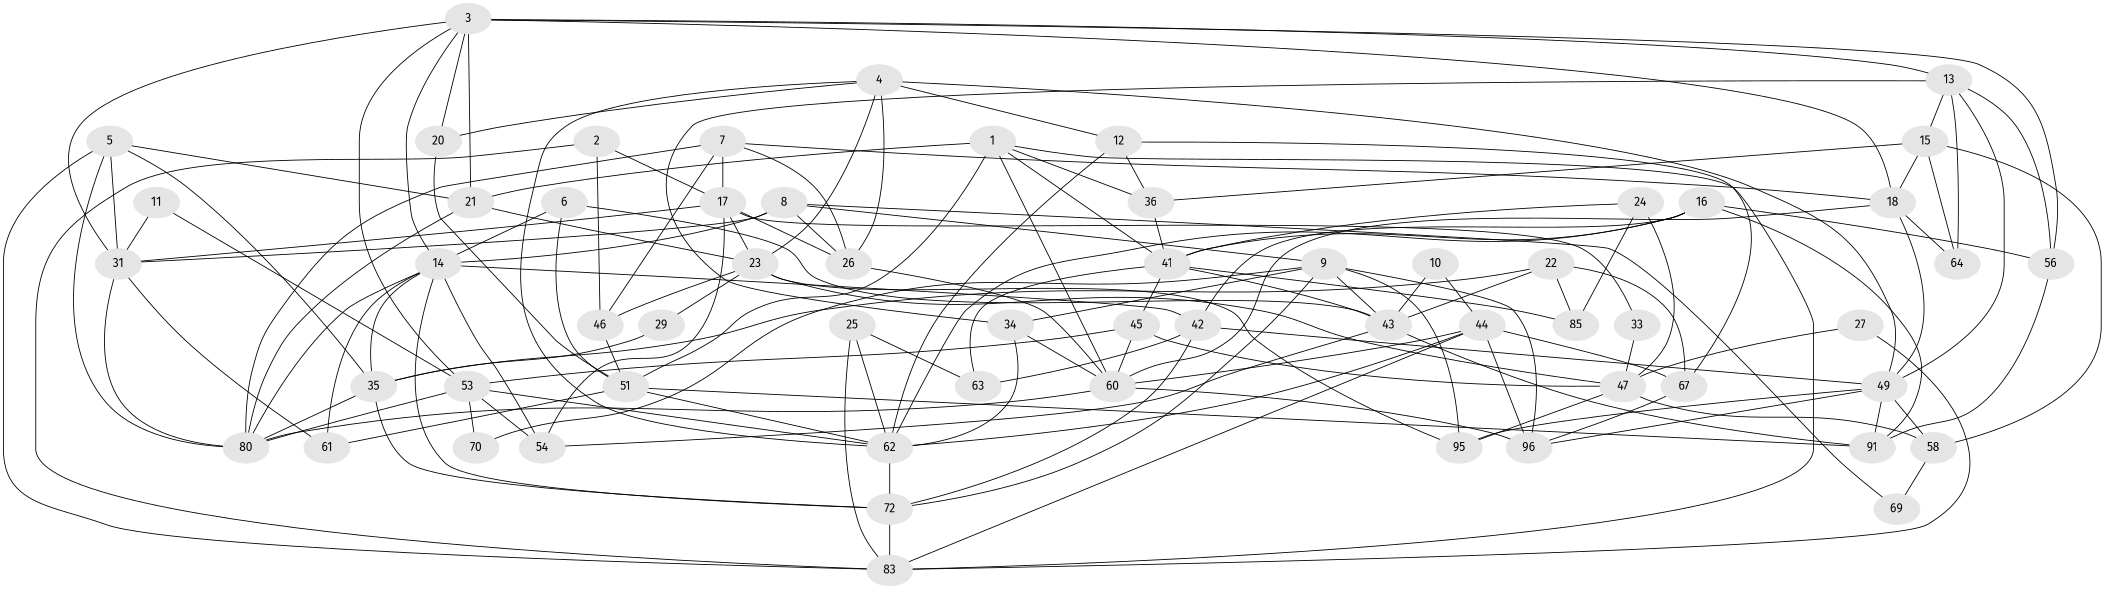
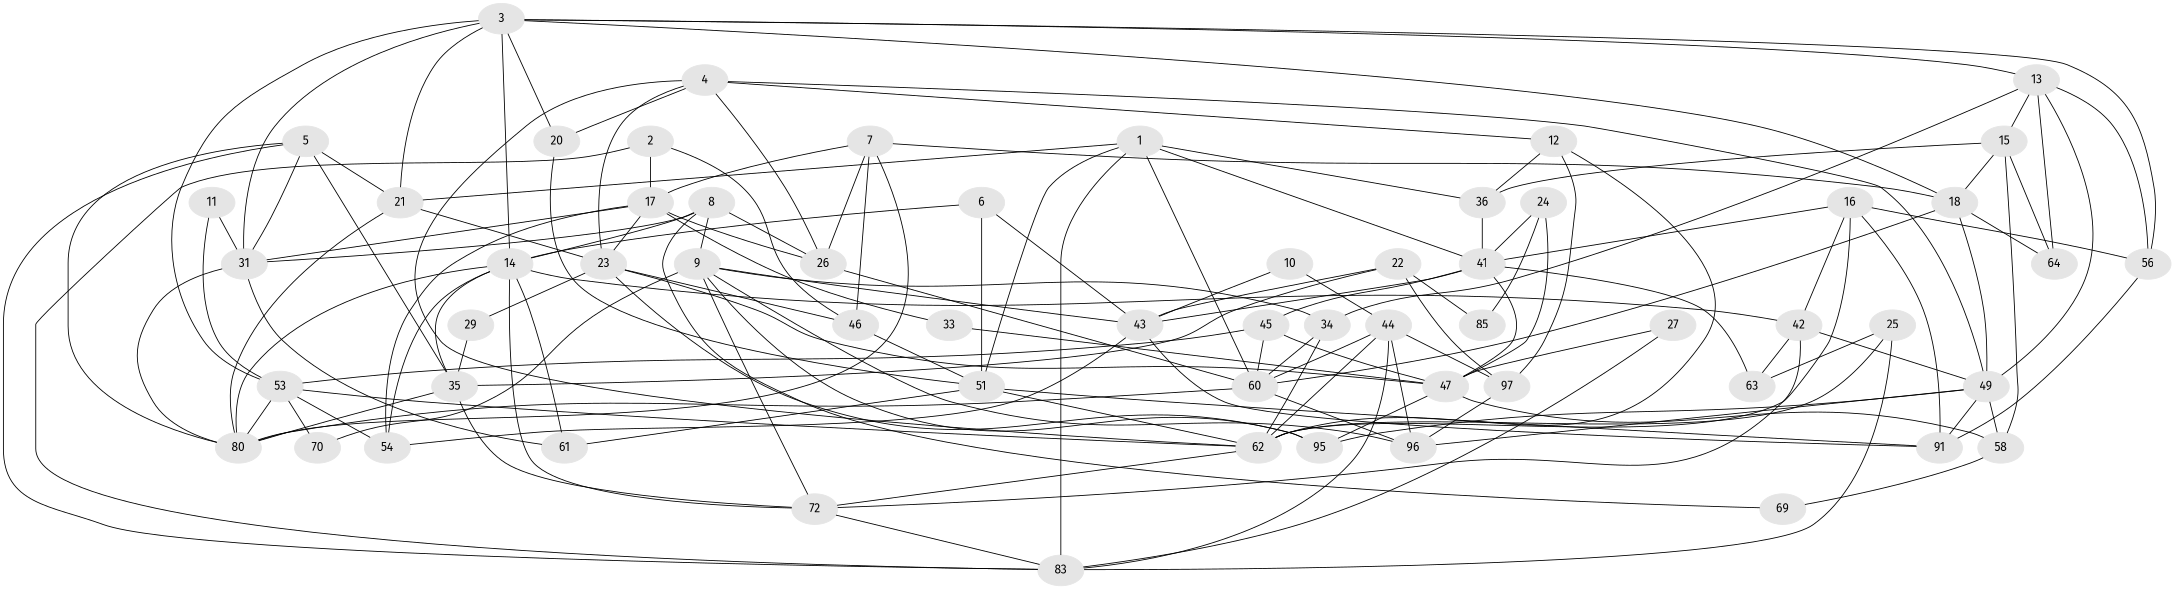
(1327, 284) -> (1515, 334)
(1684, 387) -> (1507, 387)
